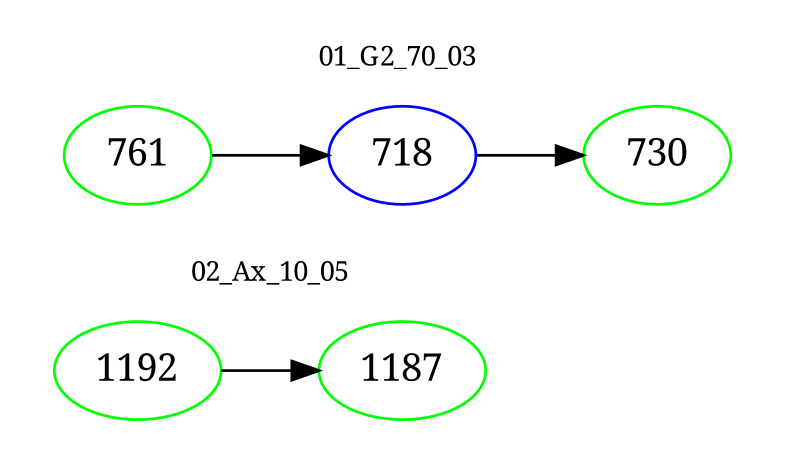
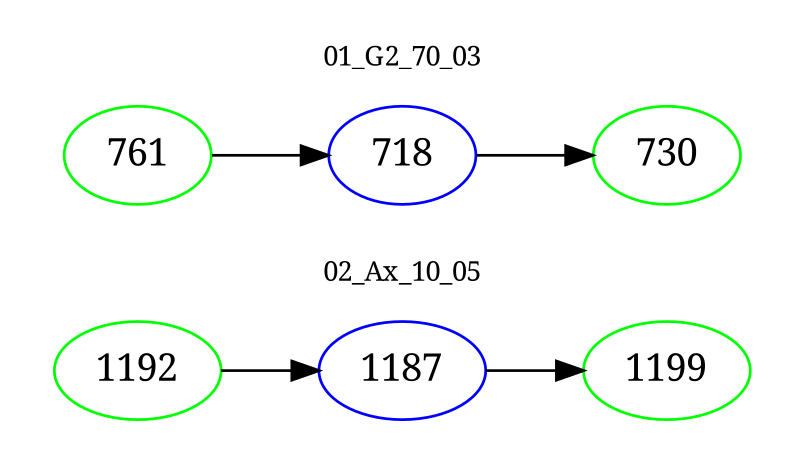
(402, 371) -> (402, 371)
none -> (667, 371)
